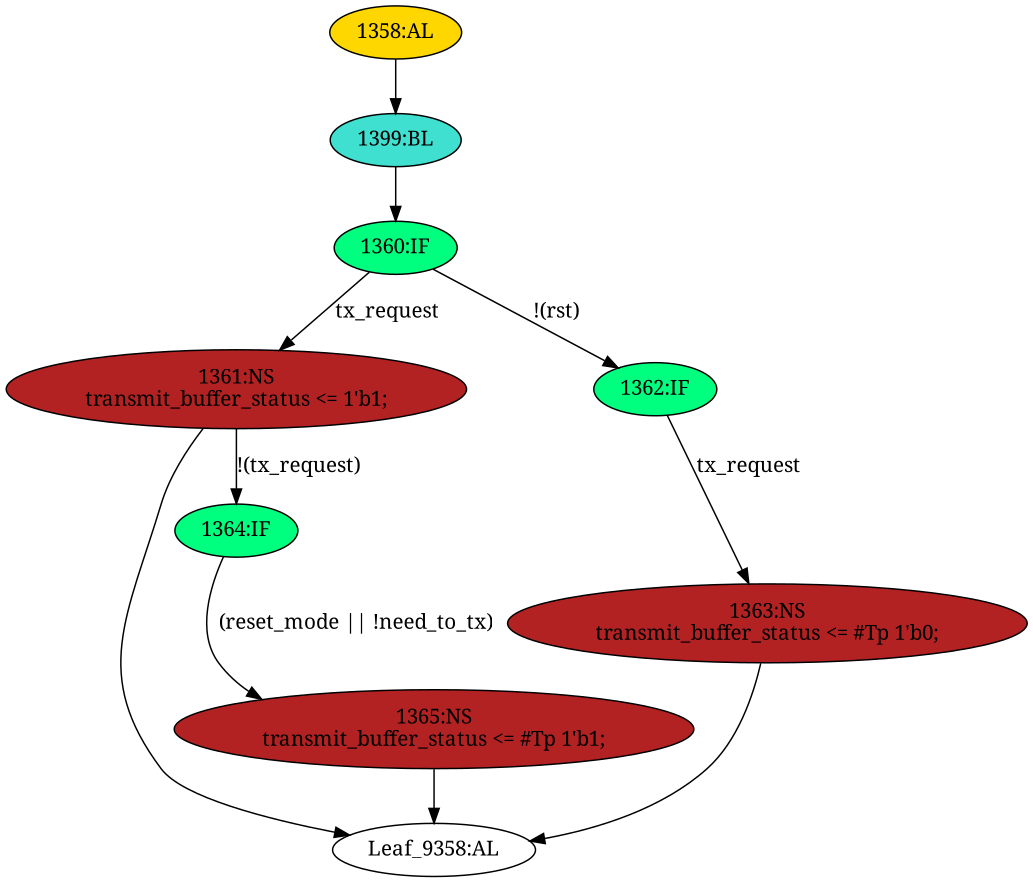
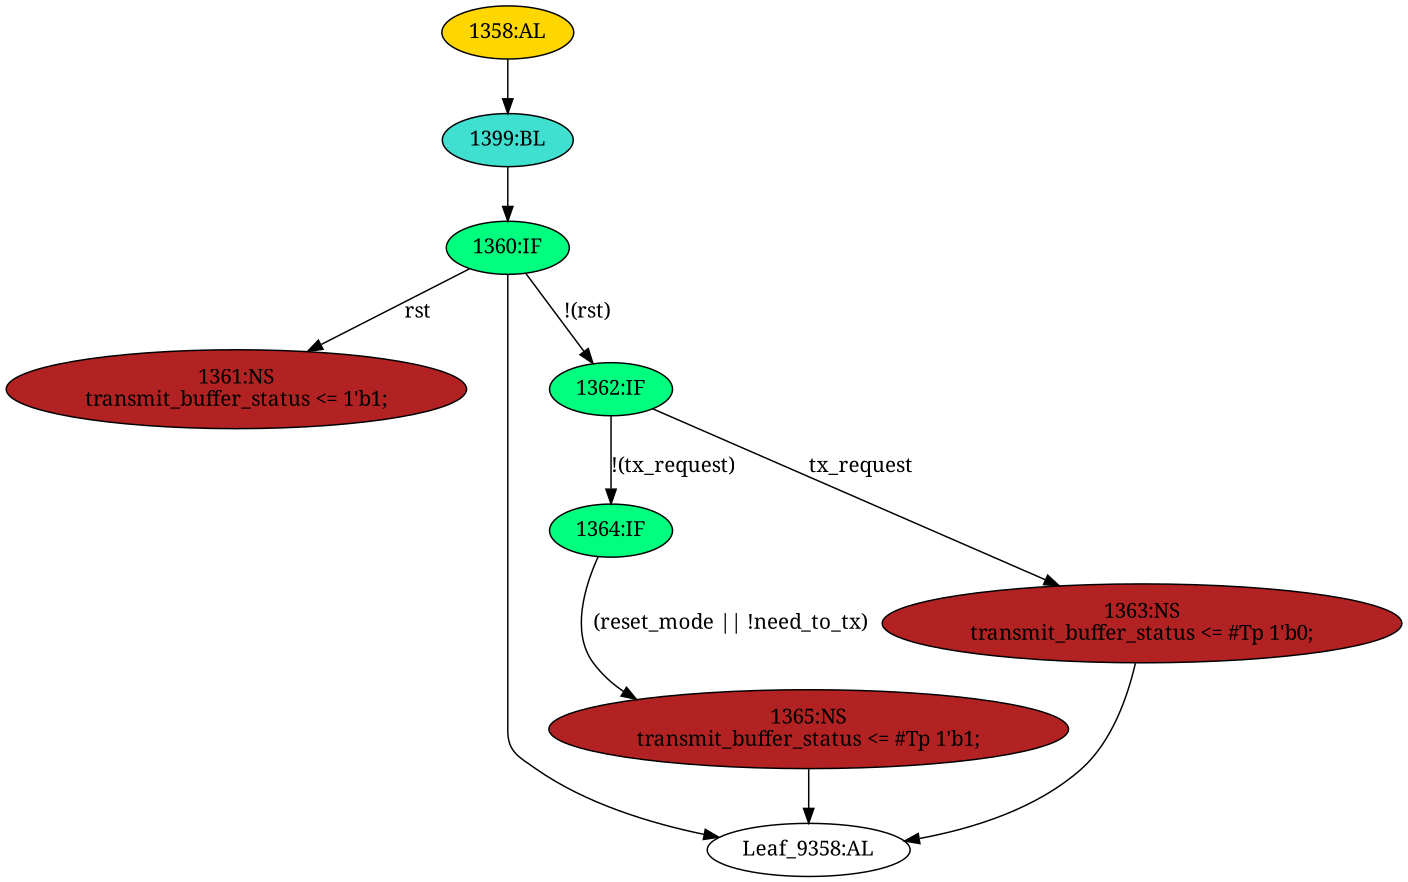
(388, 312) -> (419, 312)
(236, 459) -> (611, 452)
(124, 688) -> (508, 619)
